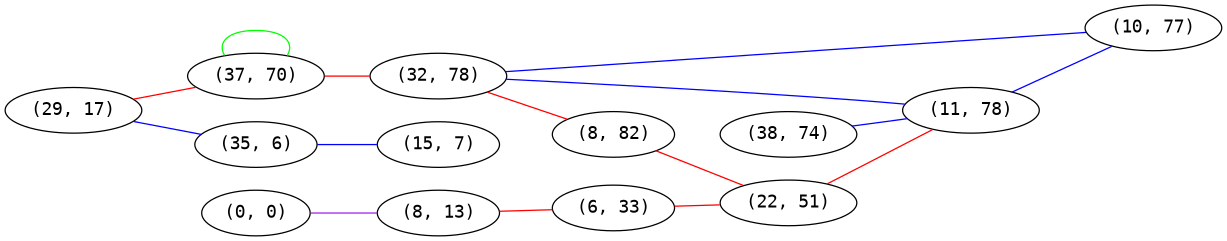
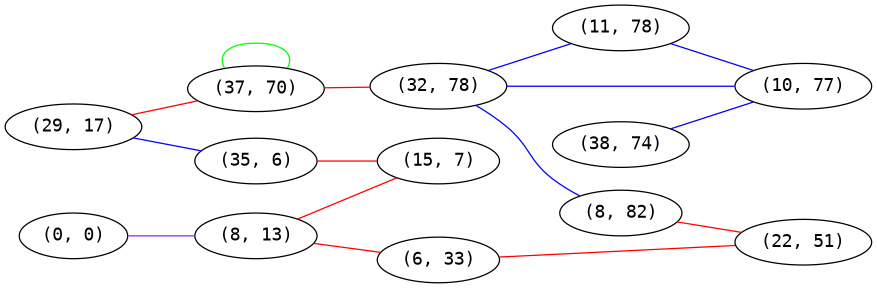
(527, 106) -> (528, 151)
(879, 122) -> (712, 115)
(347, 145) -> (347, 161)
(880, 157) -> none
none -> (347, 198)
